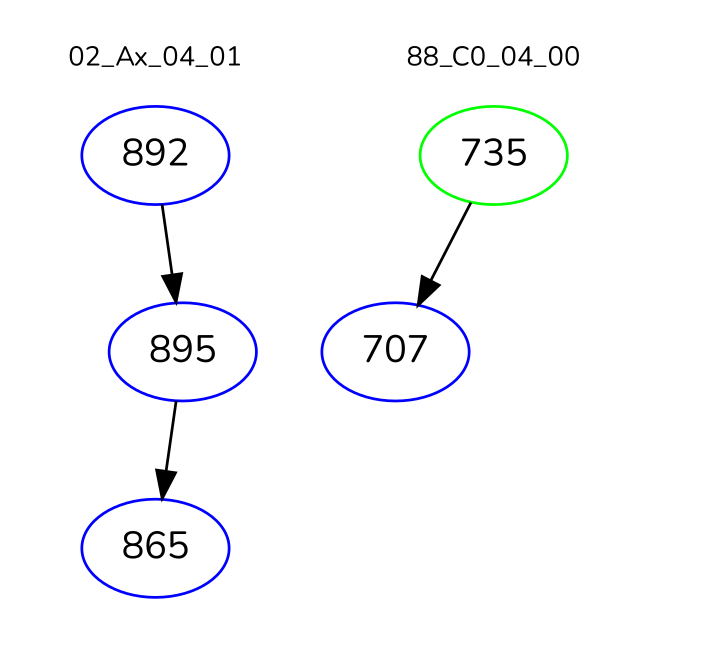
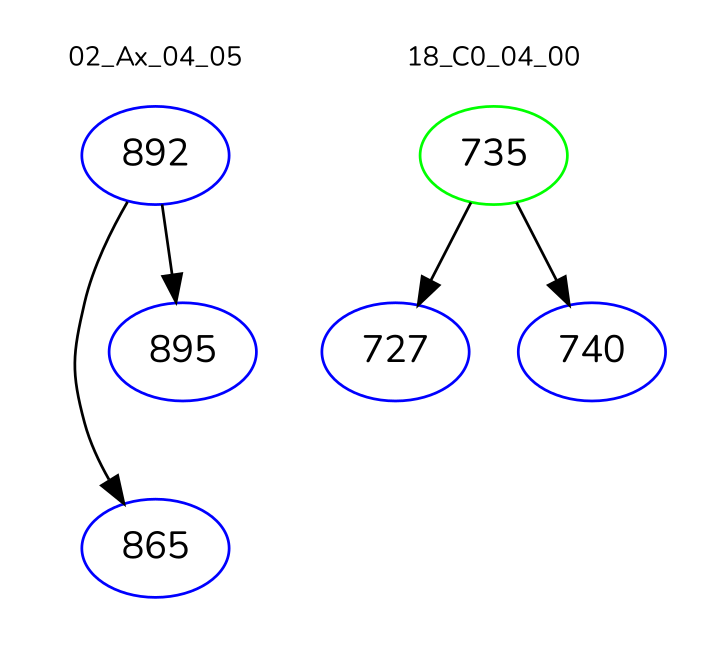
(155, 59) -> (155, 59)
(494, 59) -> (494, 59)
(396, 352) -> (396, 352)
none -> (592, 352)
(171, 436) -> (77, 339)
